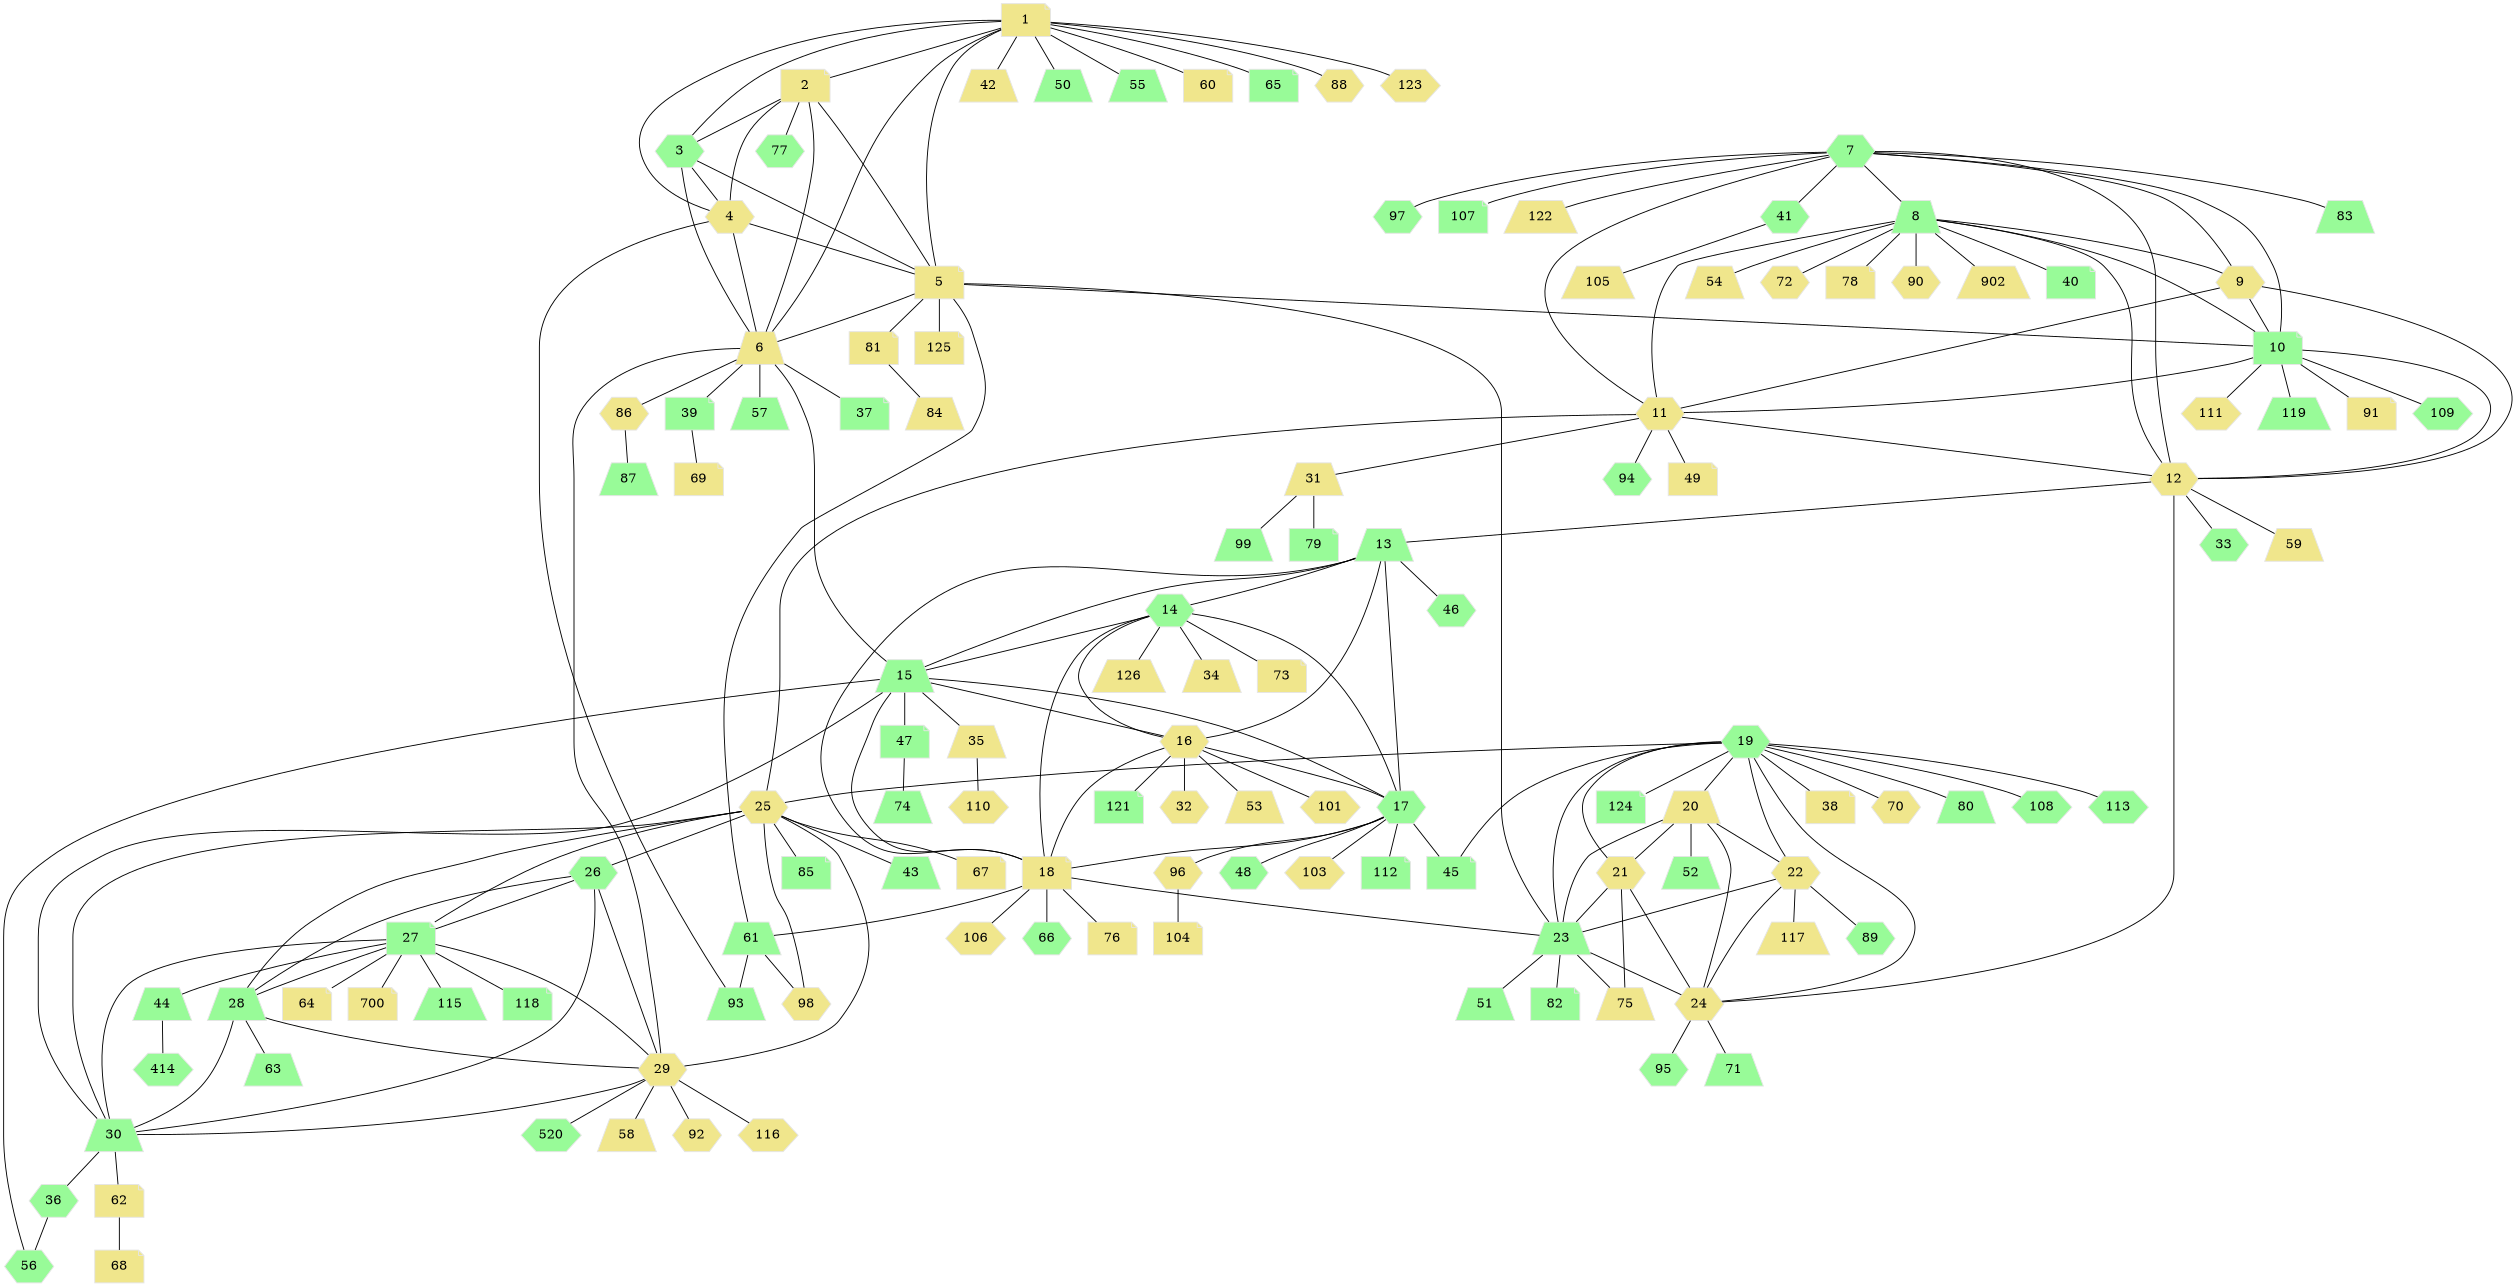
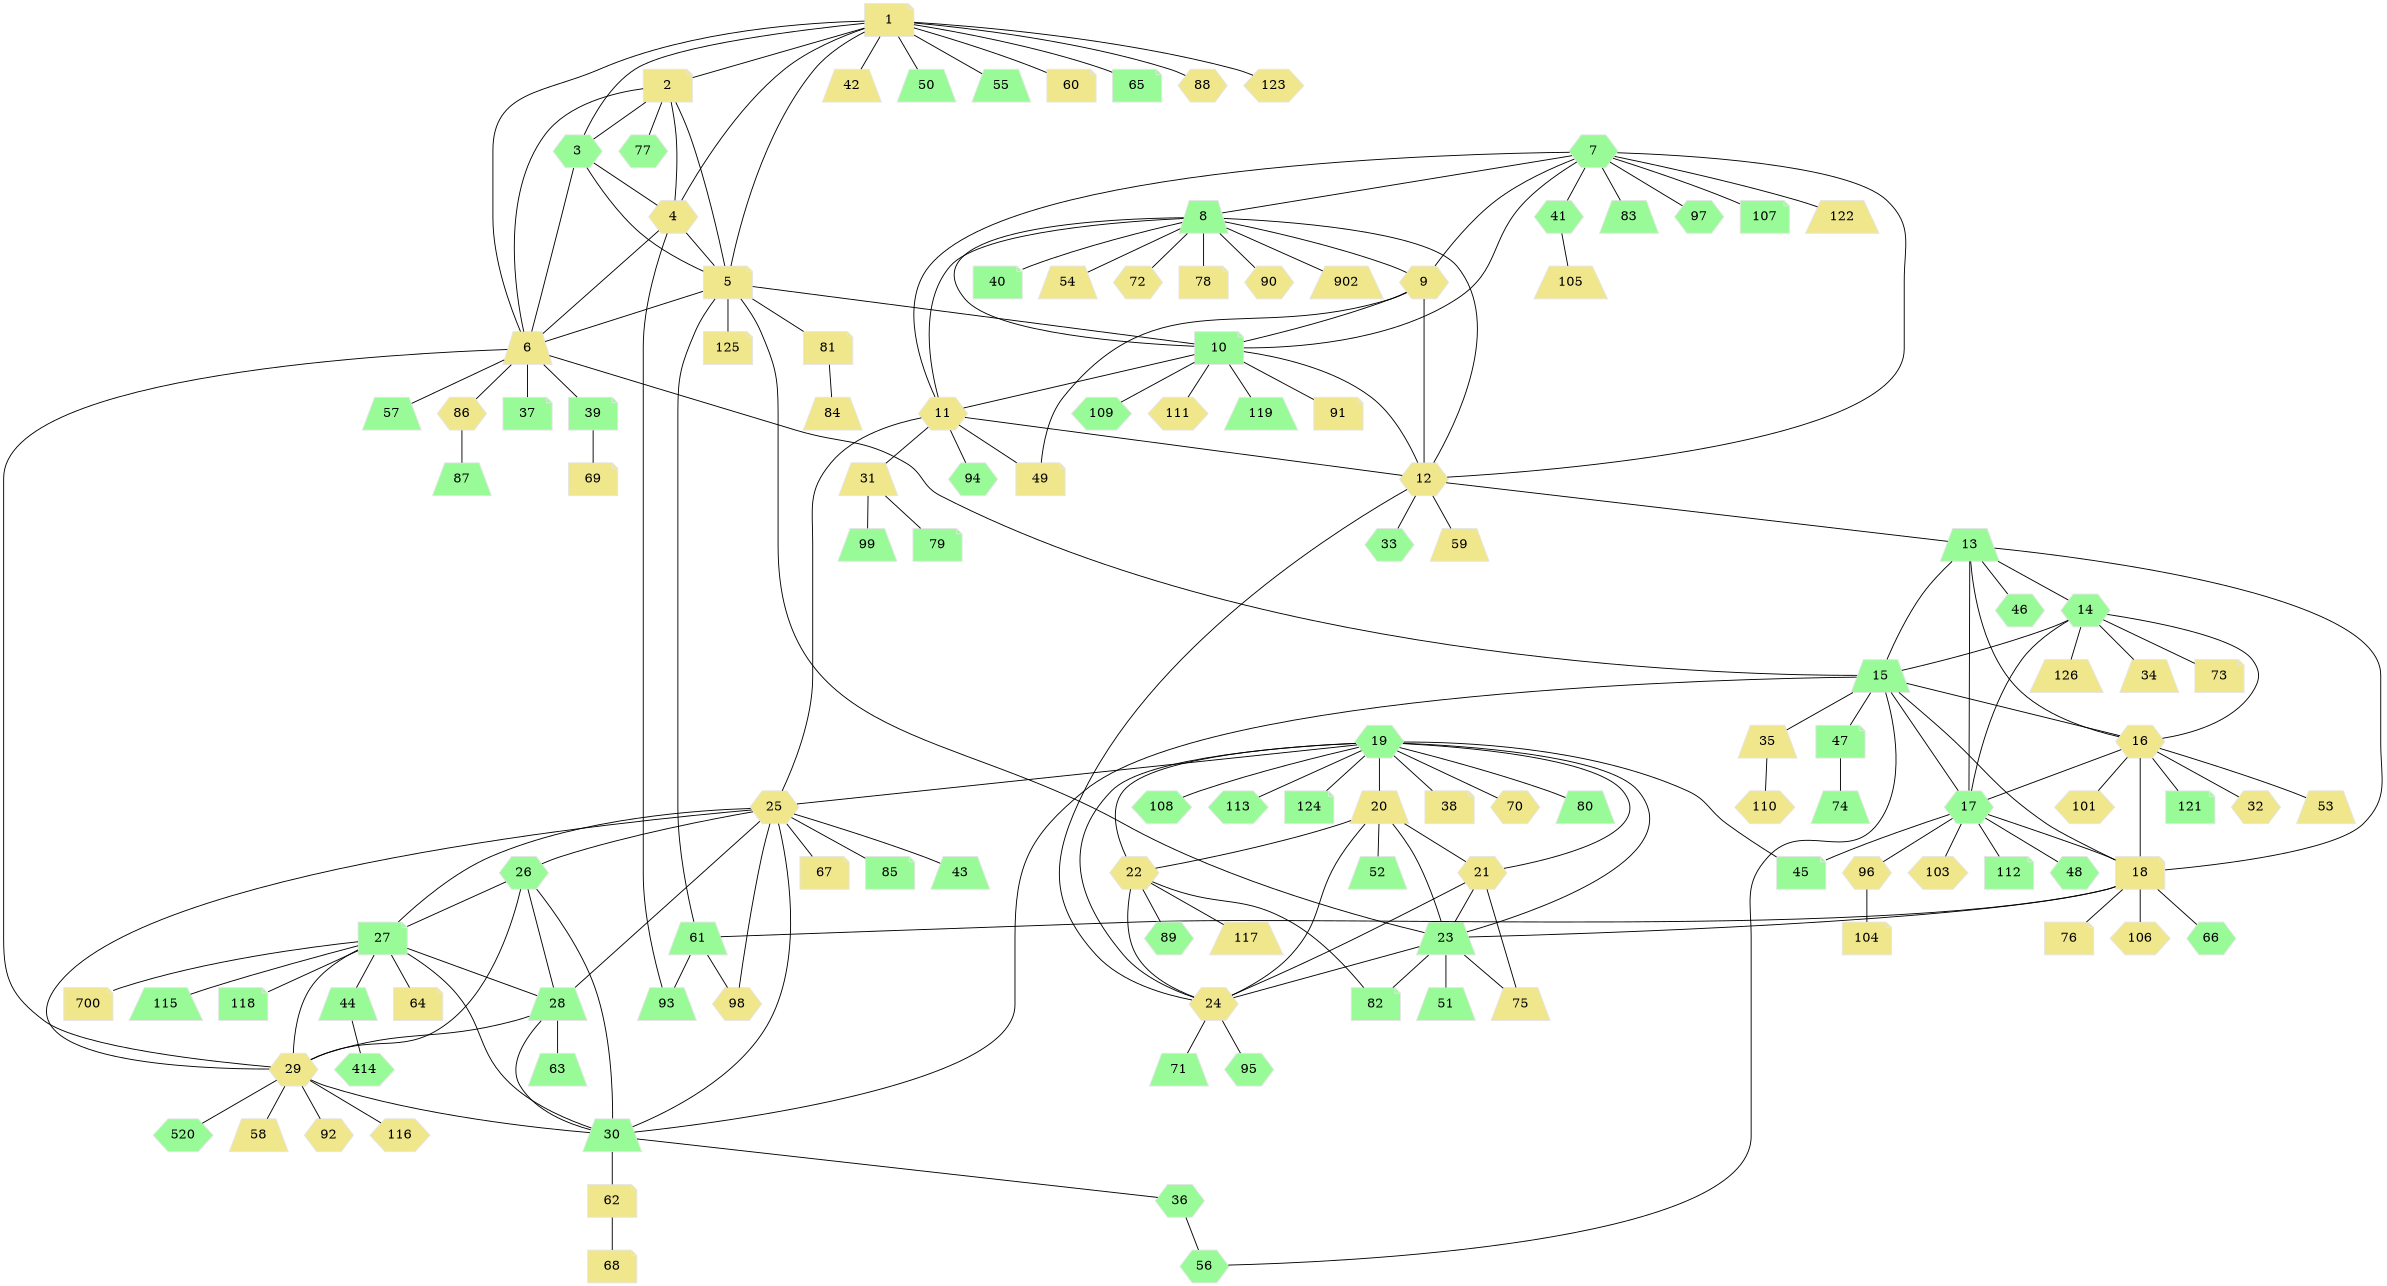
(1950, 348) -> (1190, 323)
(1053, 705) -> none
(1679, 906) -> (1270, 912)
